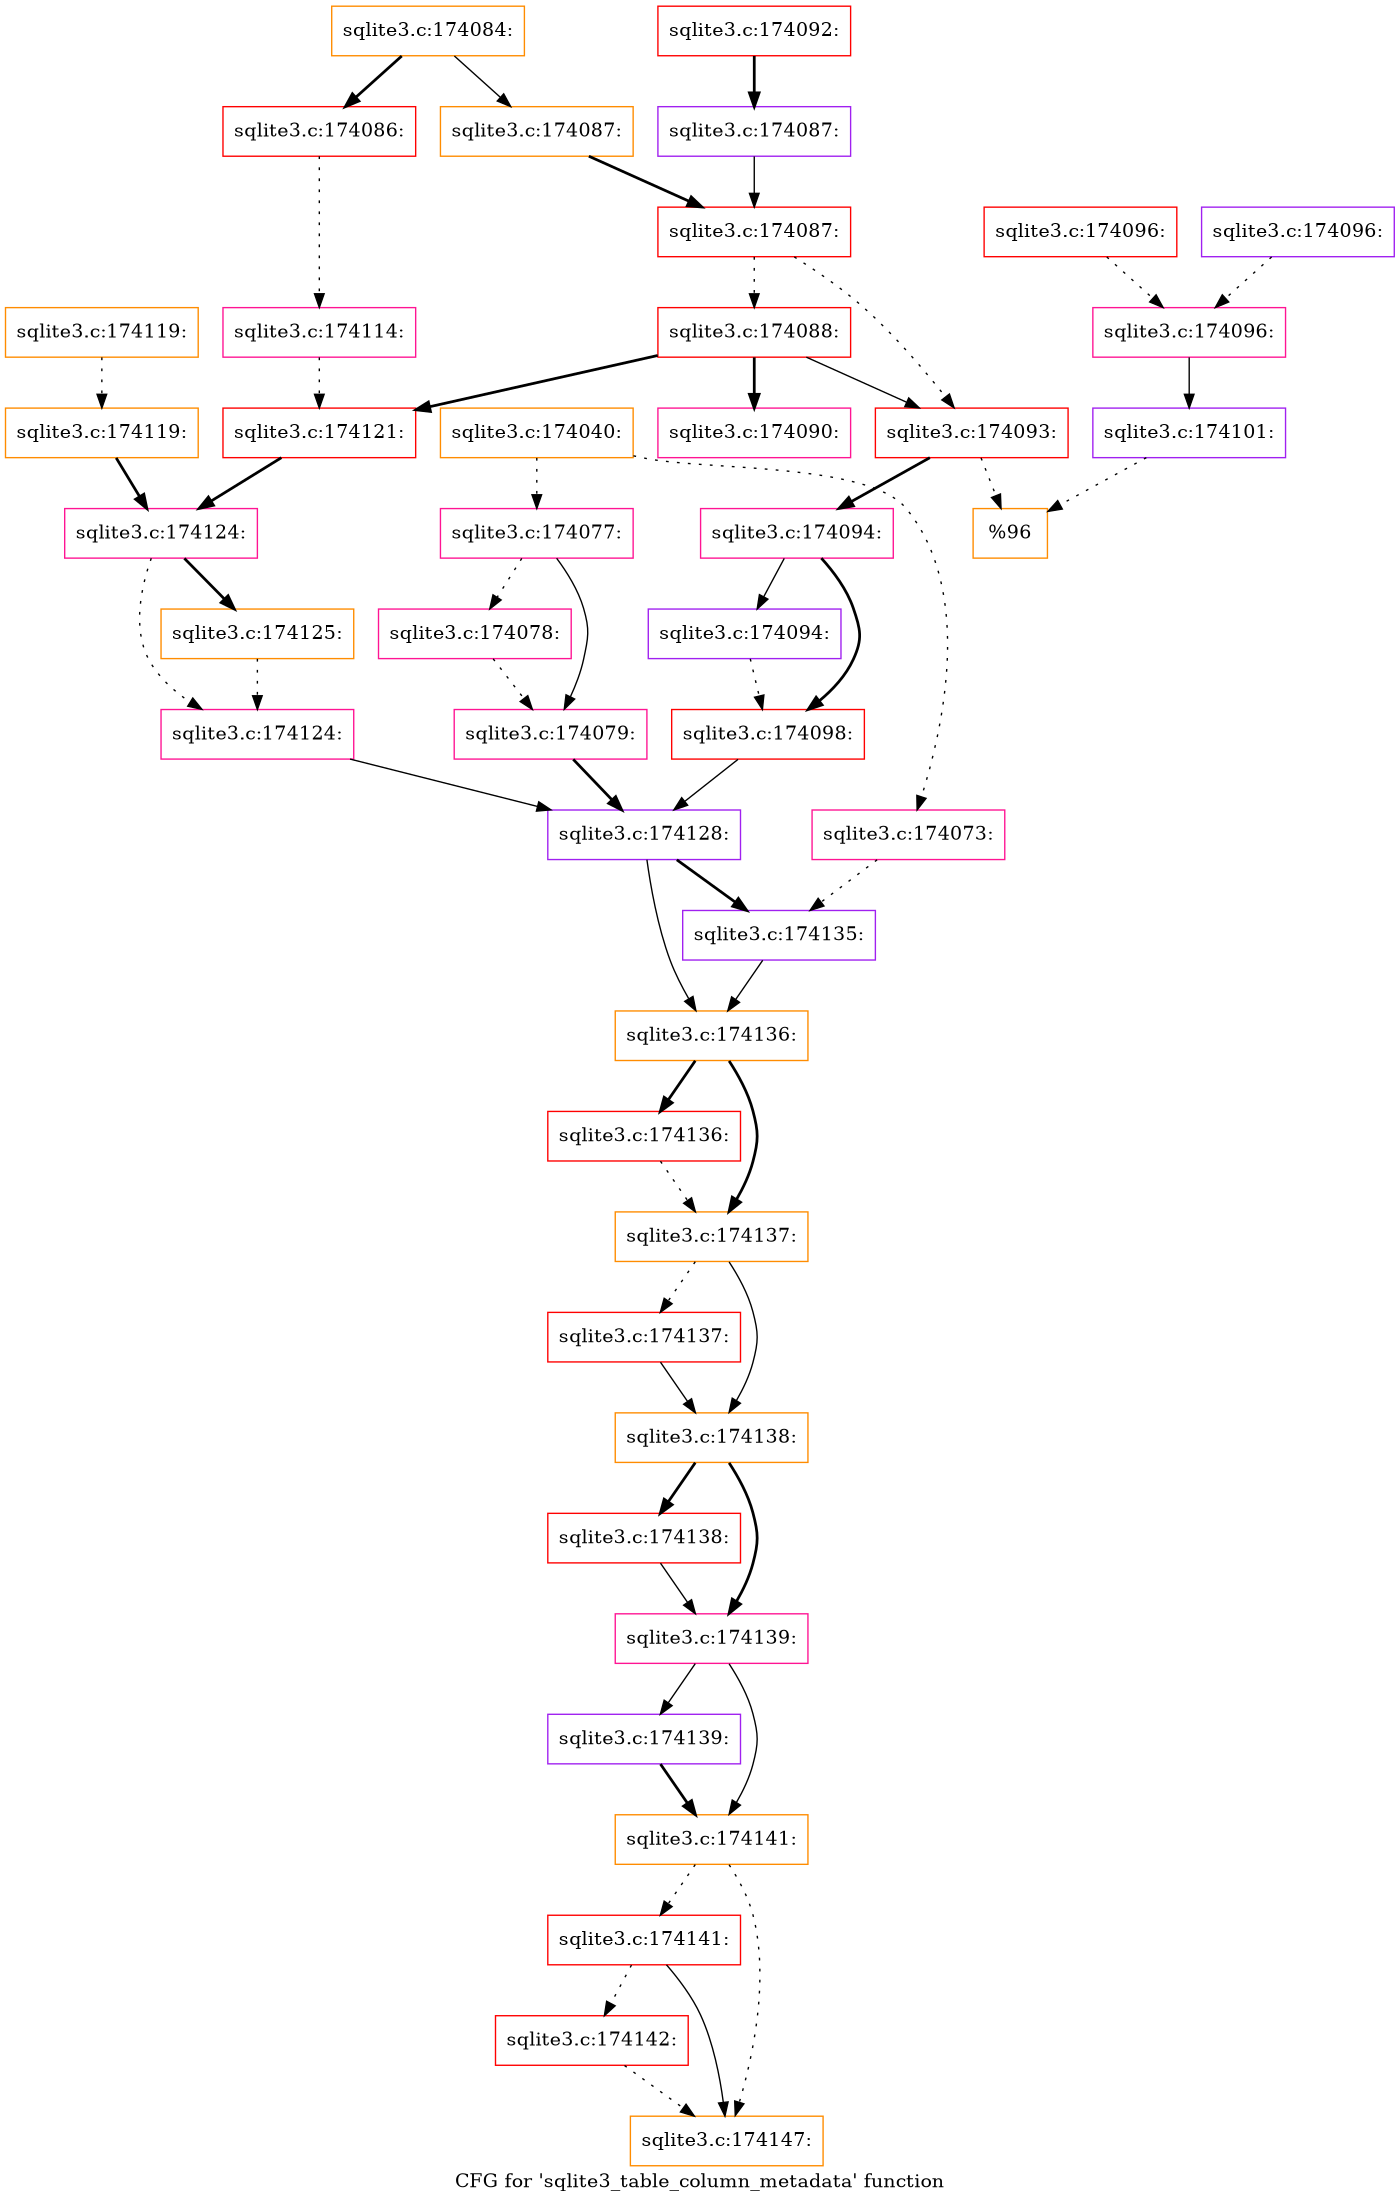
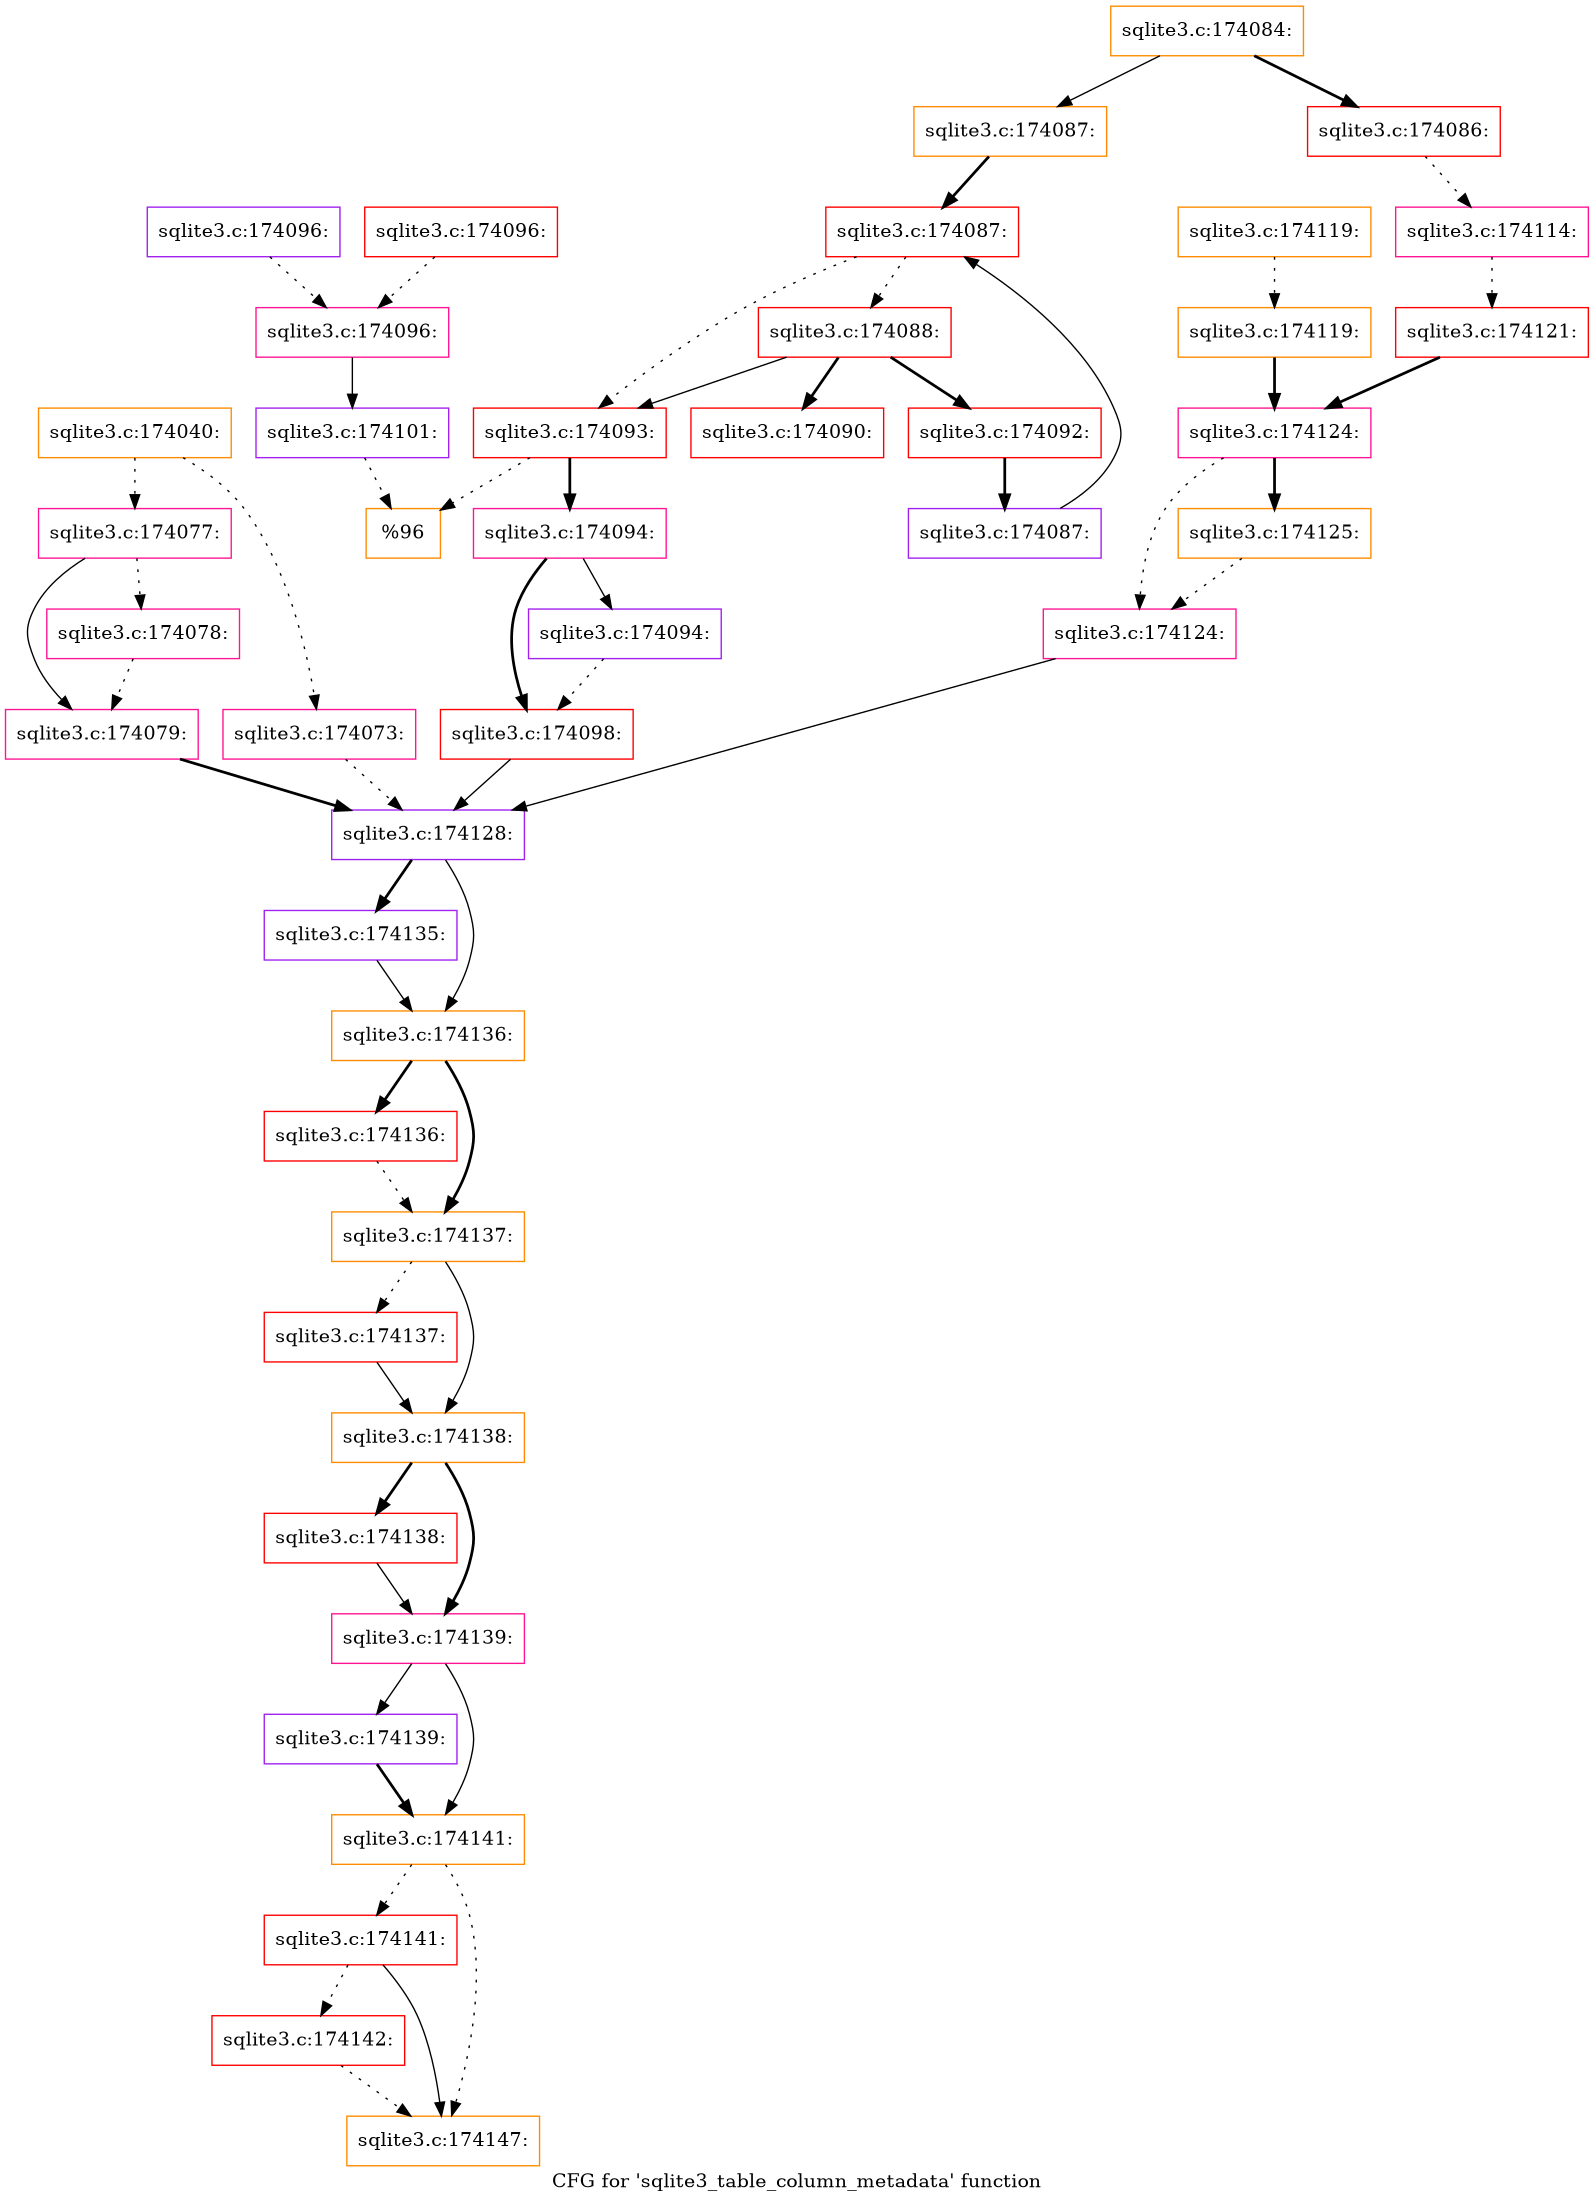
(544, 381) -> (924, 379)
(754, 433) -> (787, 433)
(849, 881) -> (369, 780)
